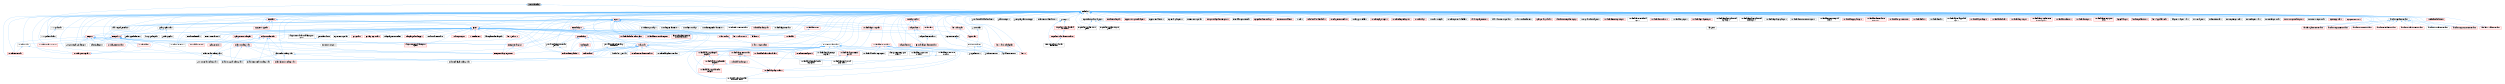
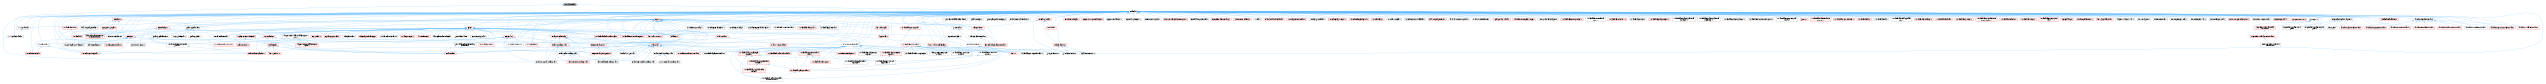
(1853, 20) -> (1804, 20)
(494, 32) -> (274, 50)
(393, 37) -> (349, 37)
none -> (1032, 54)
